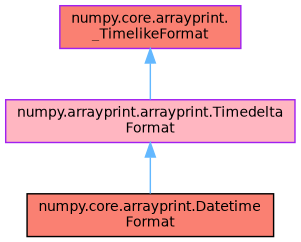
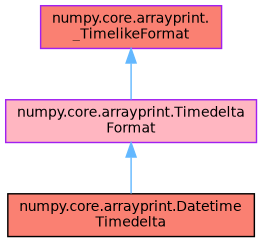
(150, 121) -> (131, 121)
(150, 215) -> (131, 215)
